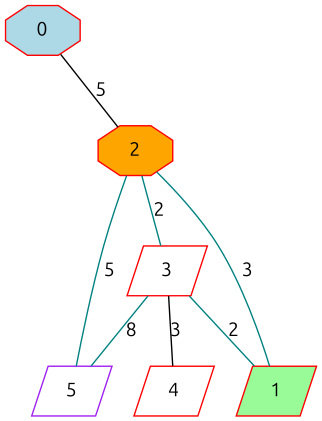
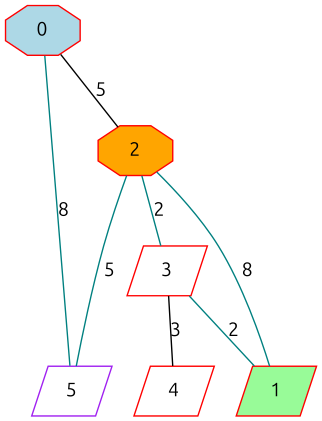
(248, 271) -> (248, 271)
(120, 331) -> (57, 211)
